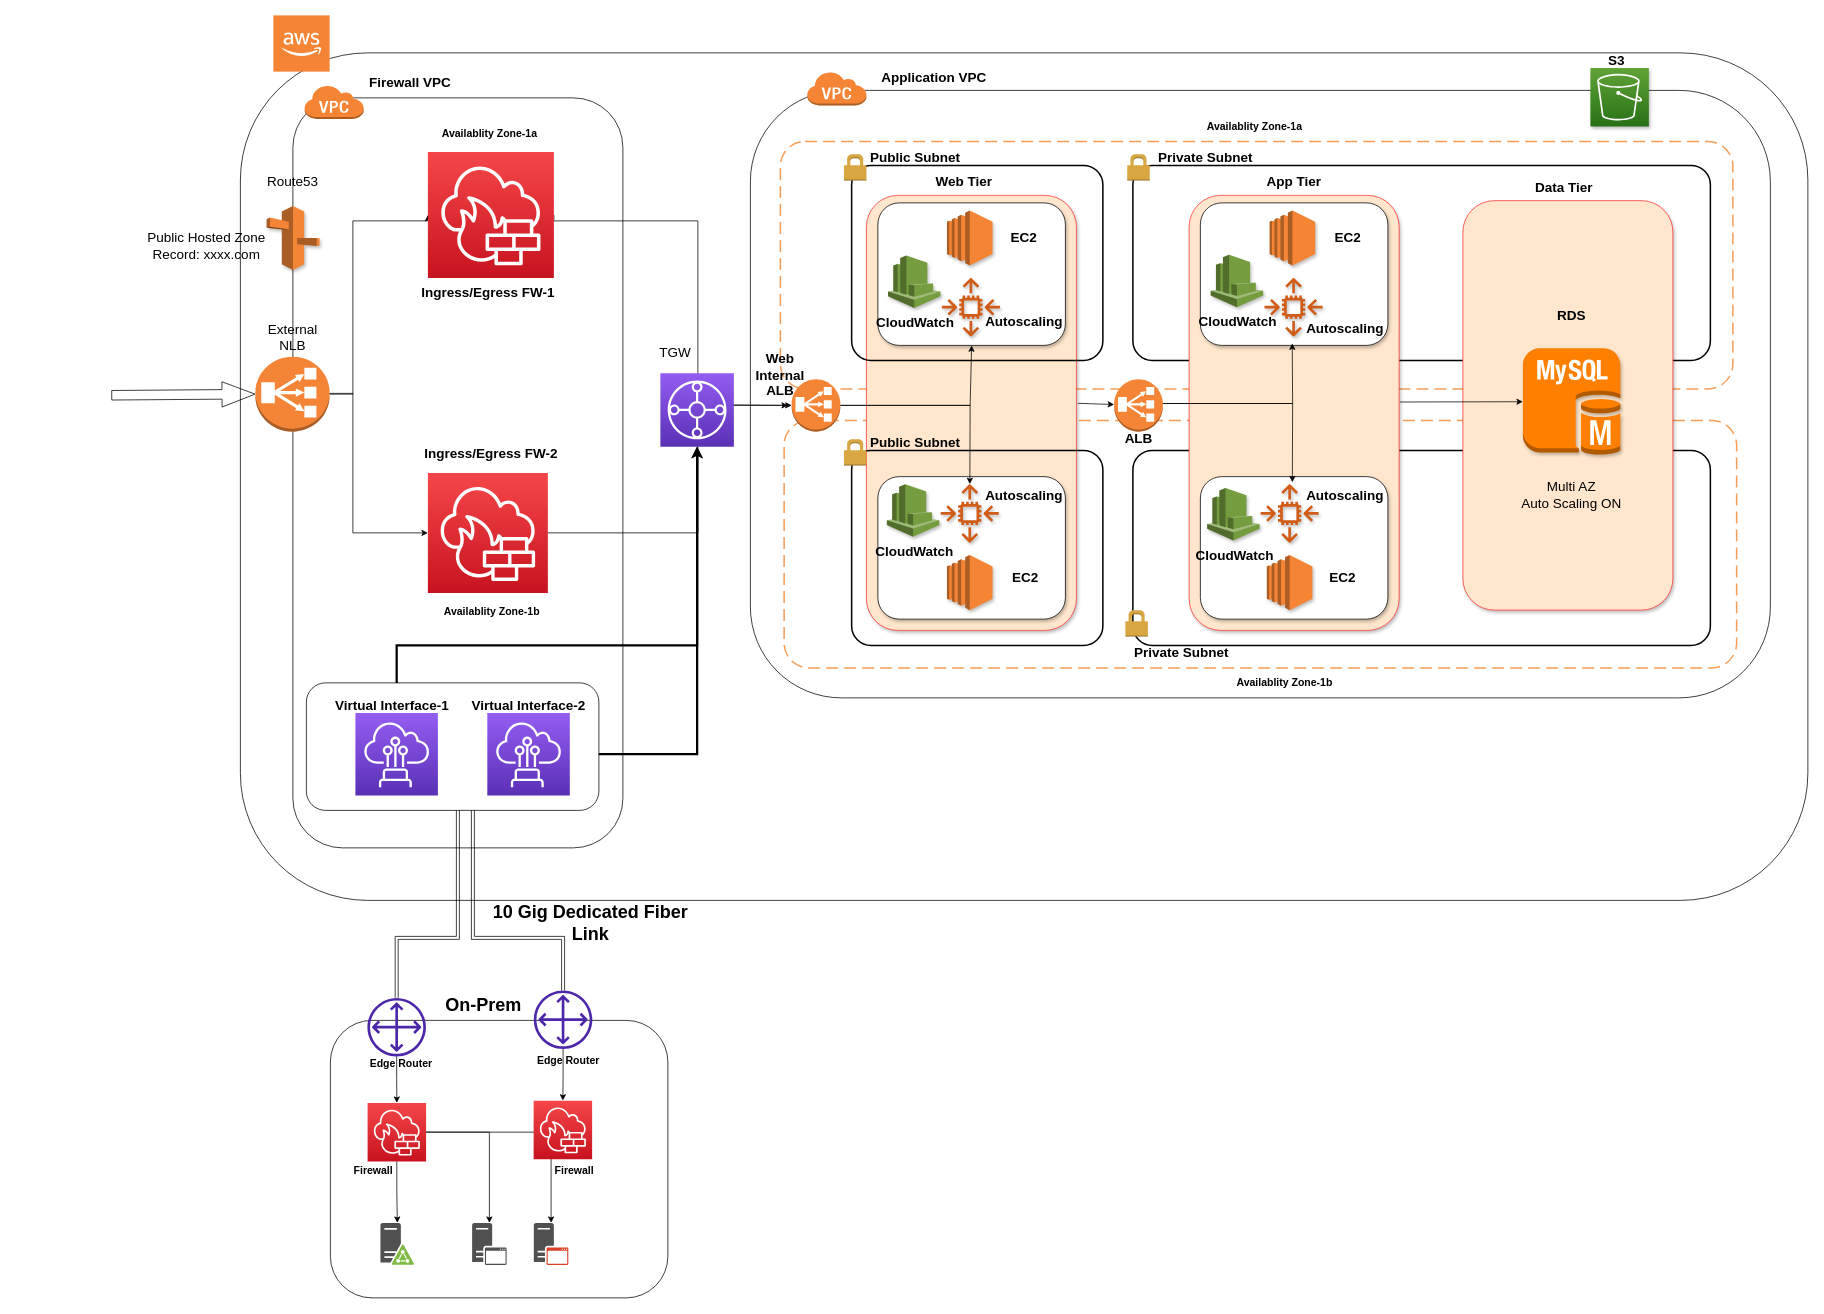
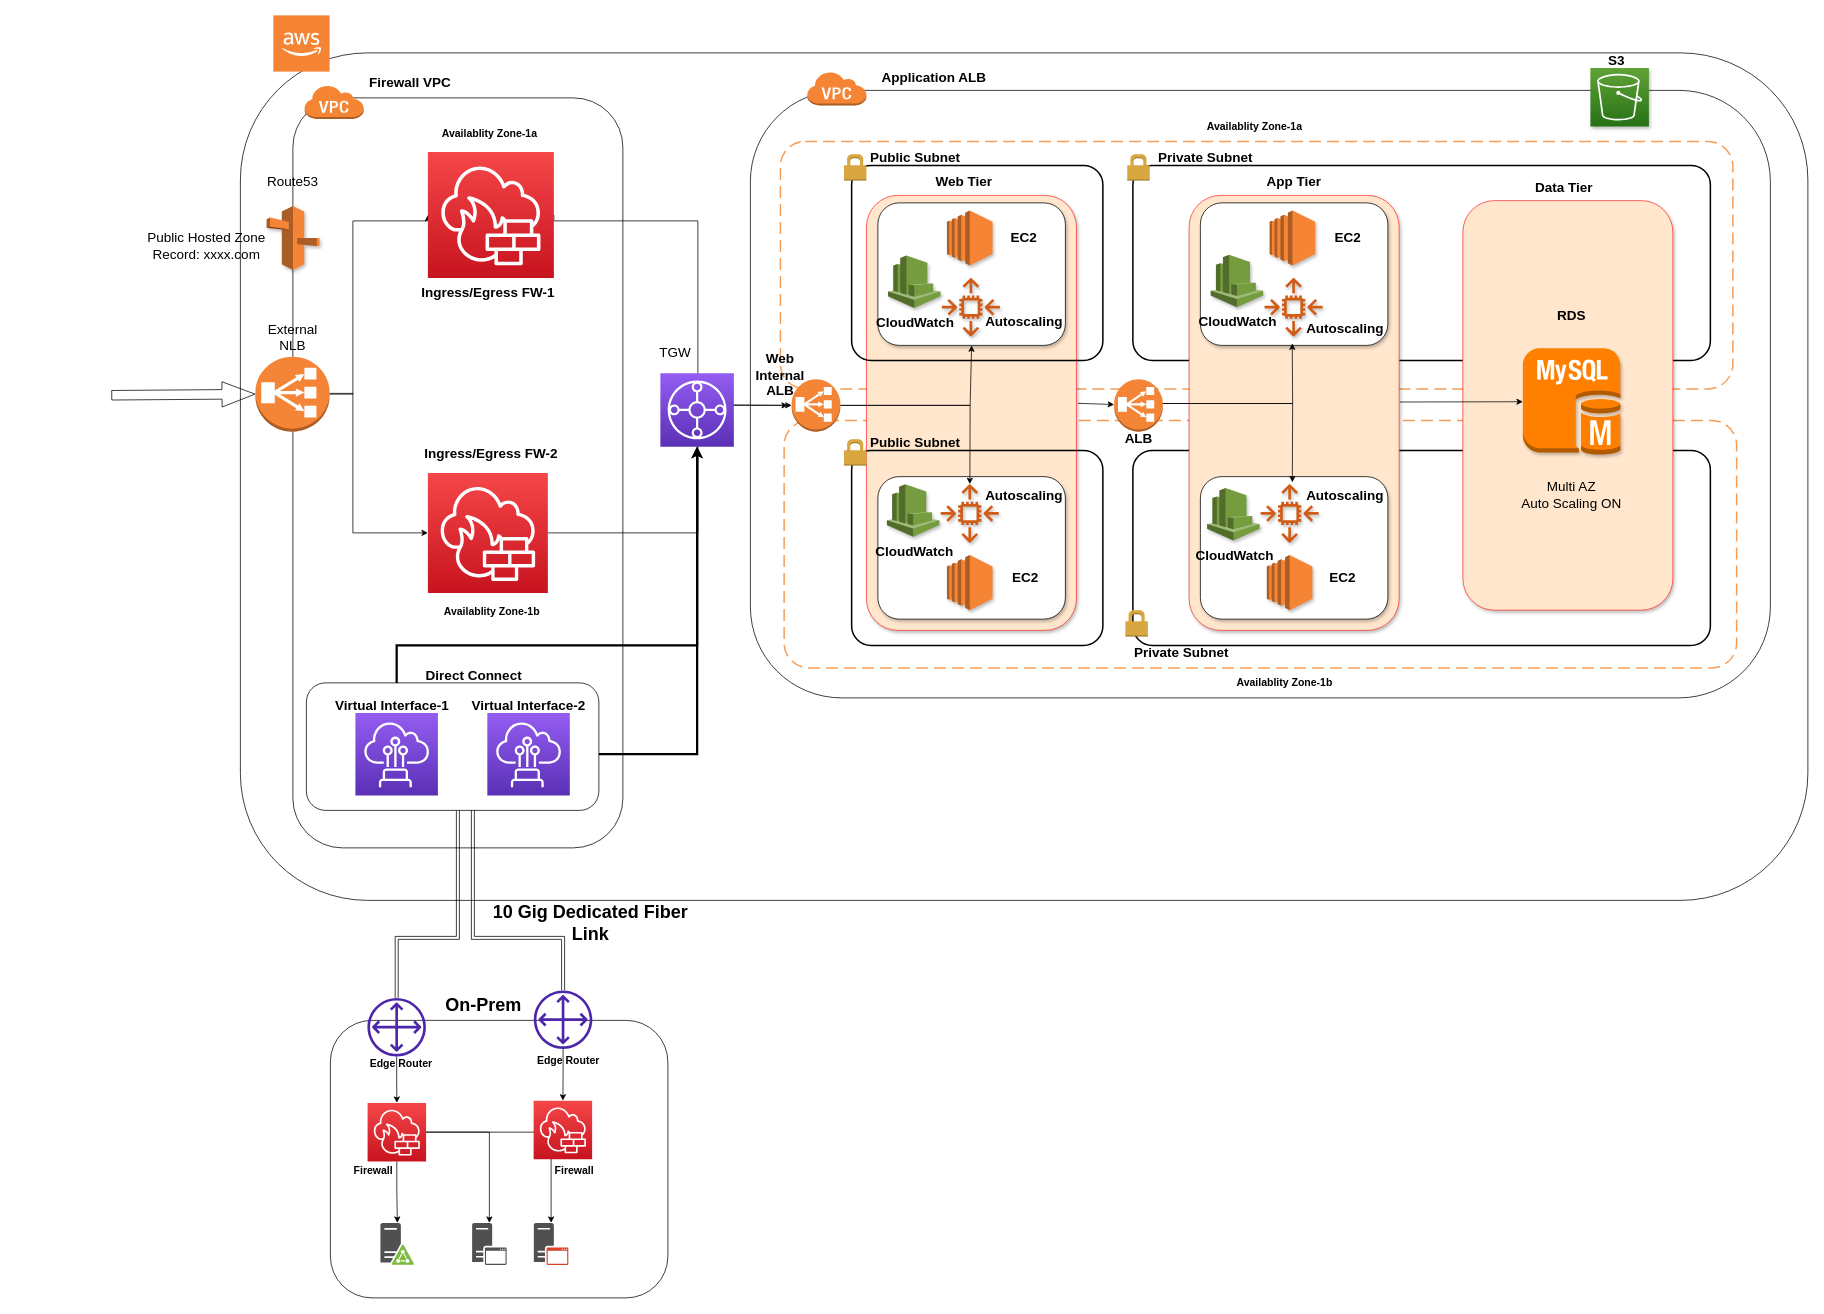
(934, 78) -> (934, 78)
none -> (473, 675)
